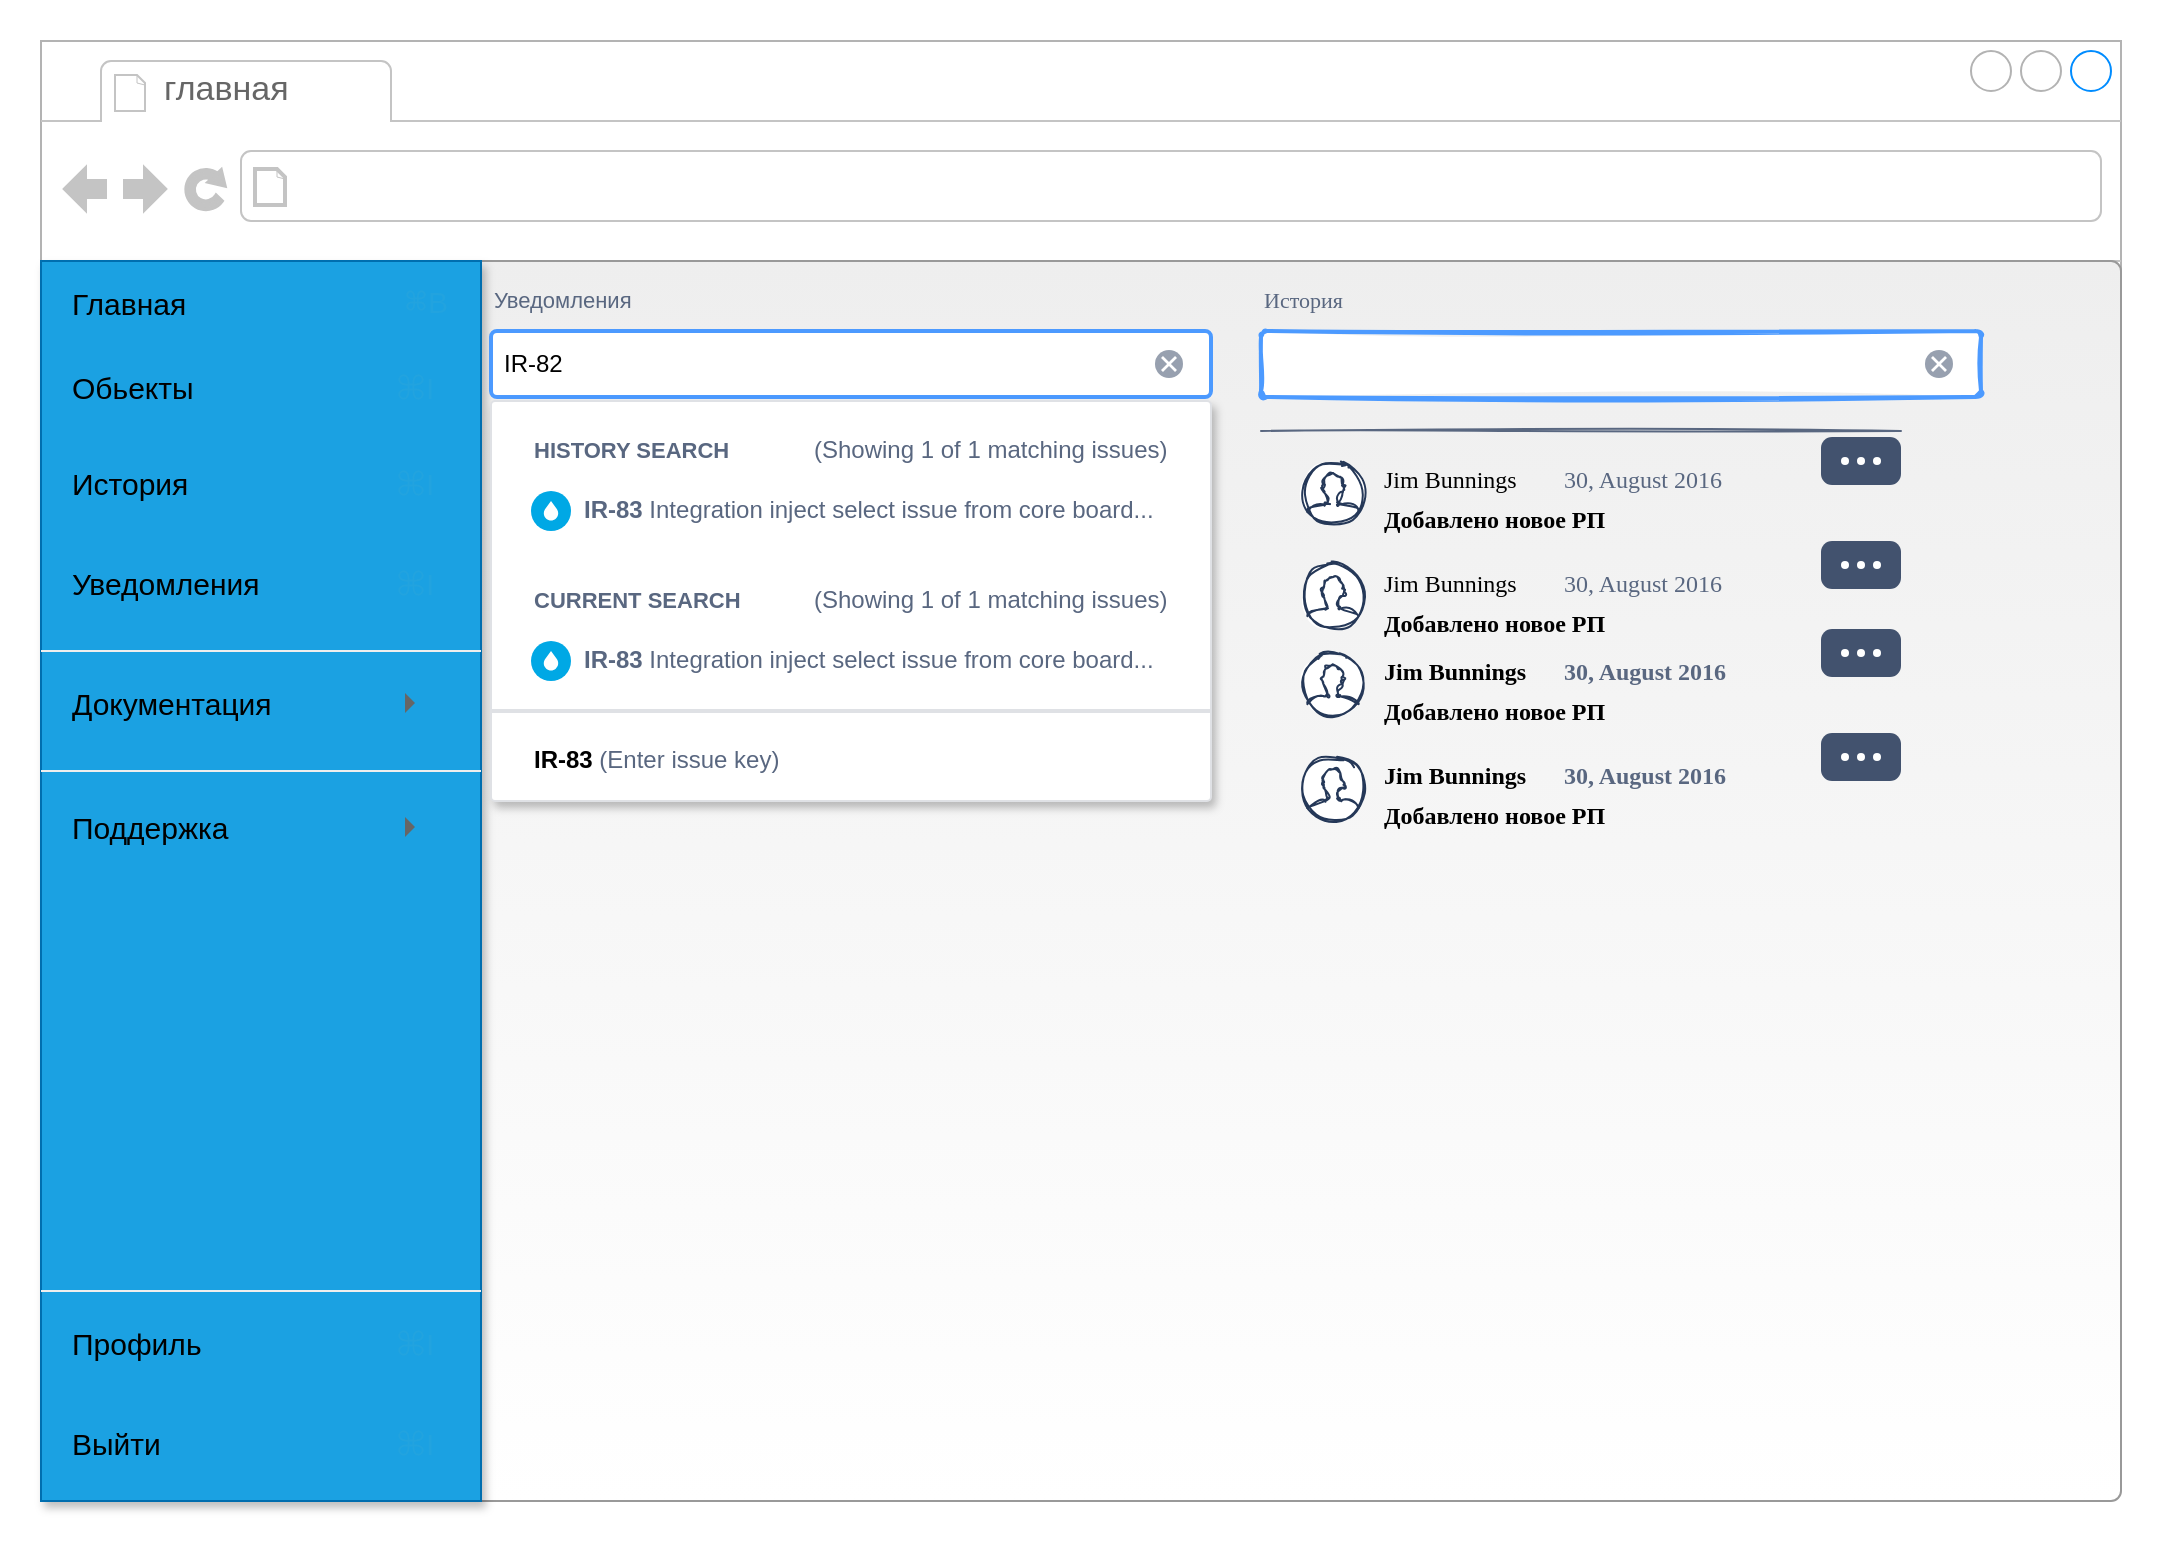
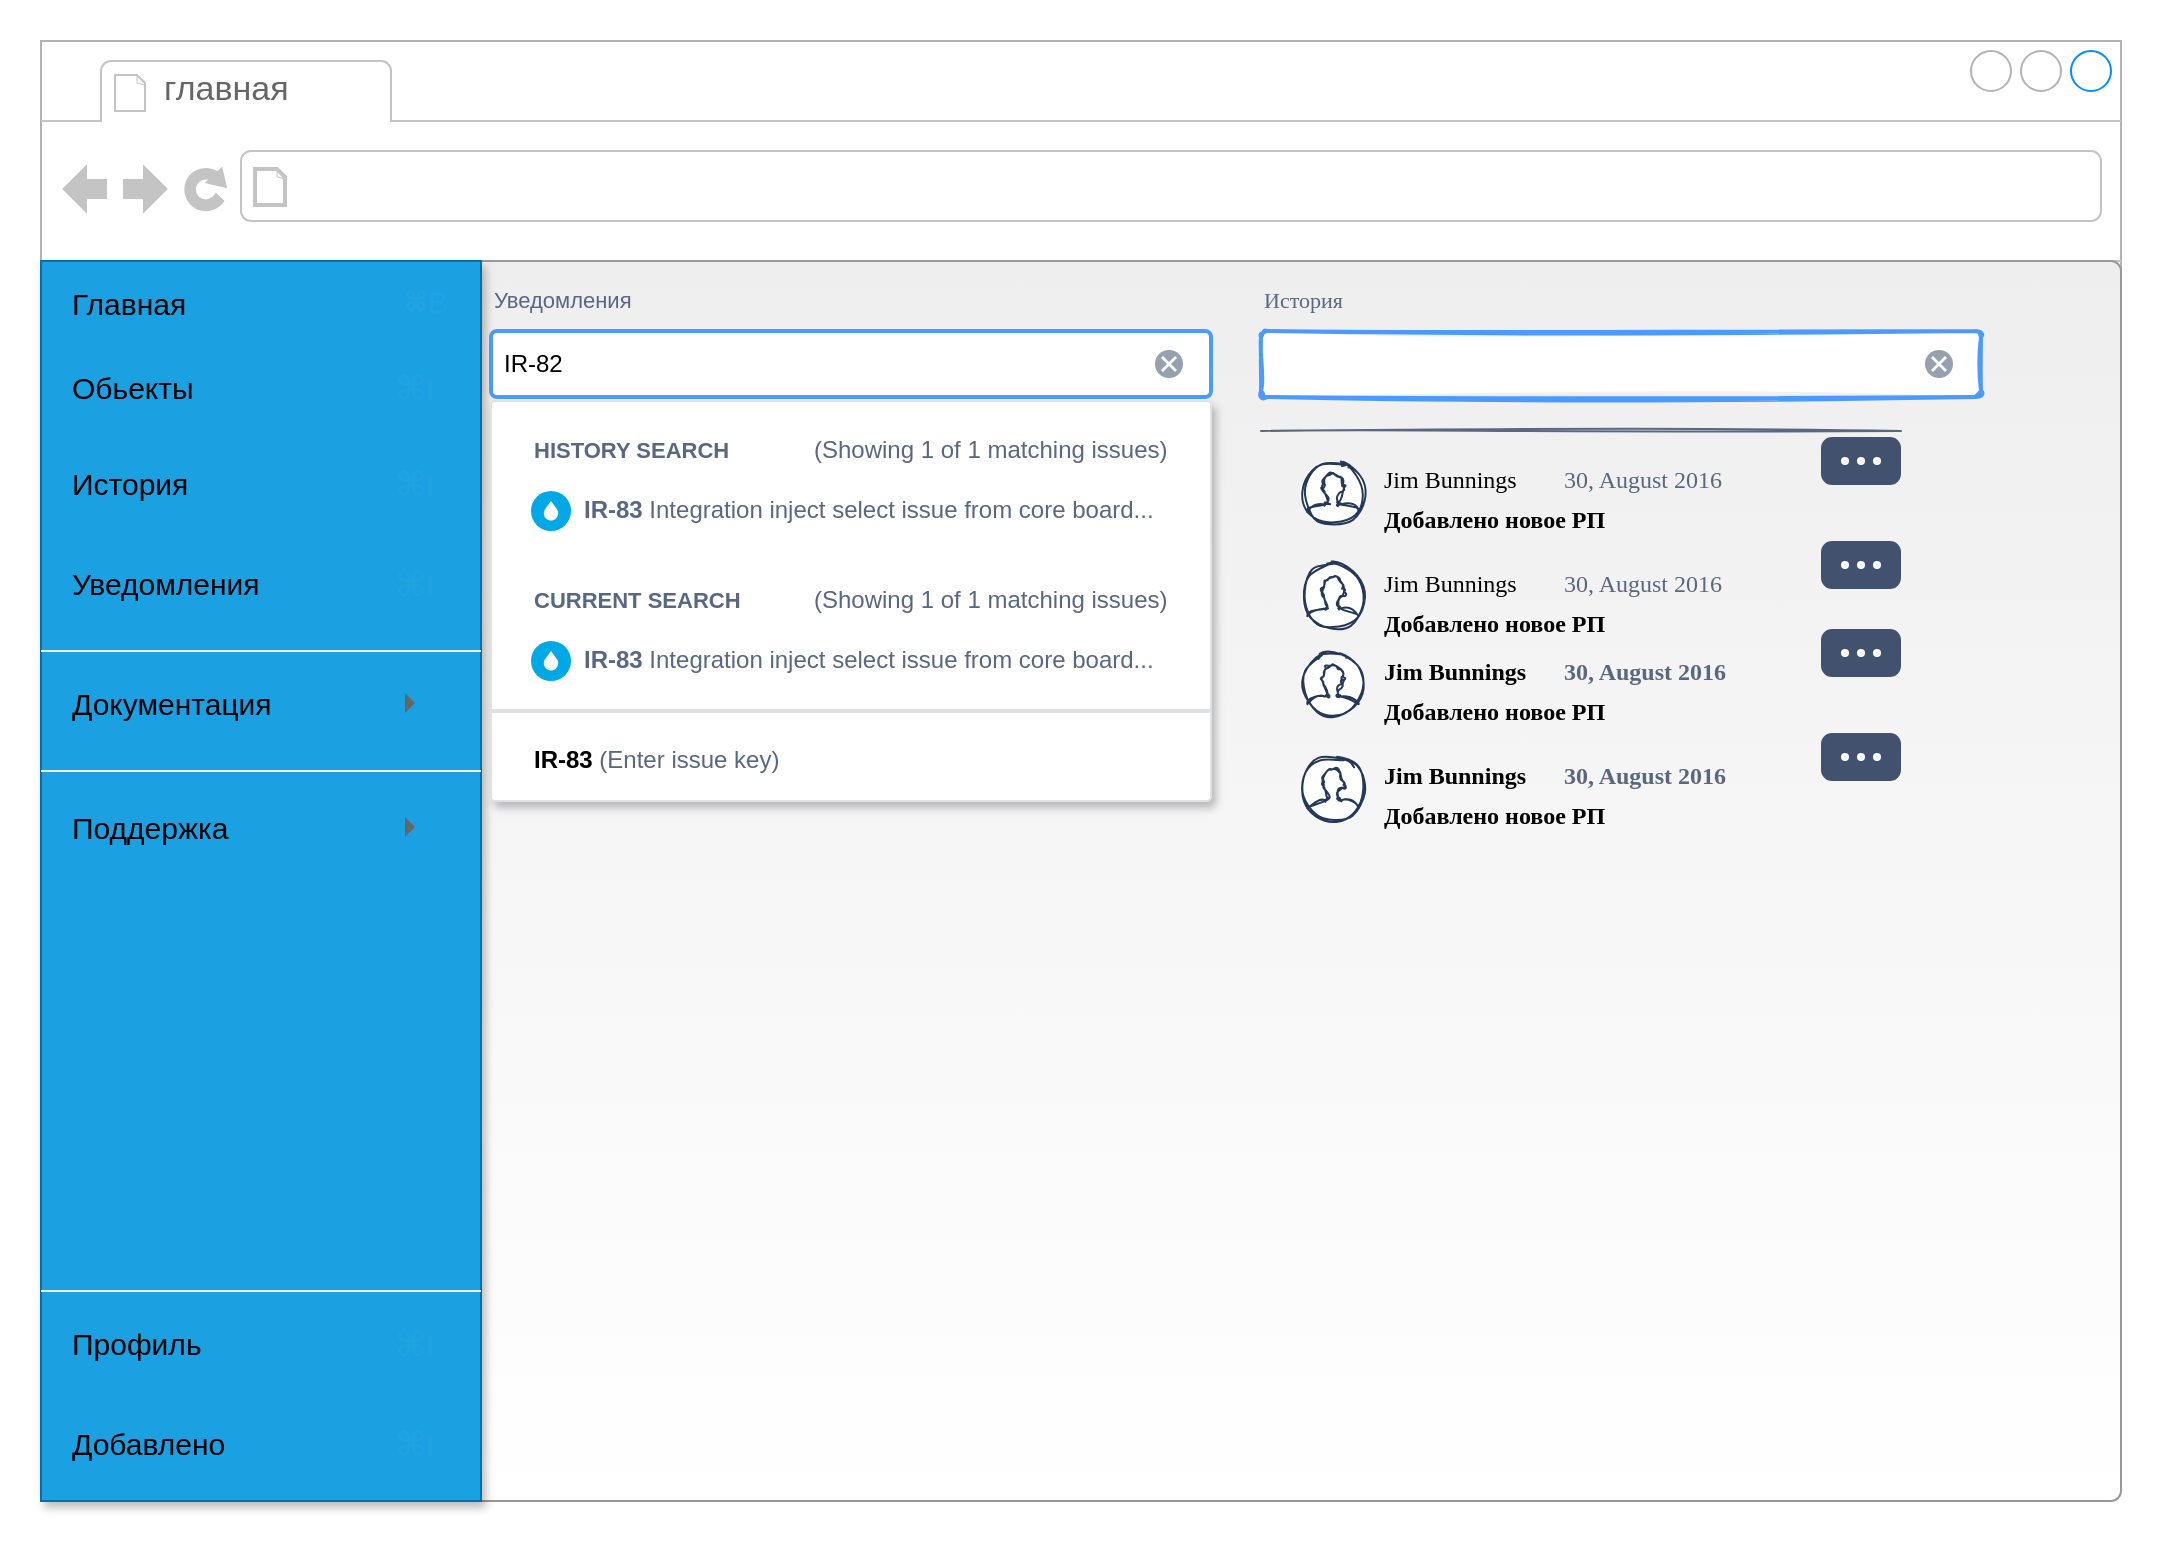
(114, 1445) -> (148, 1445)
